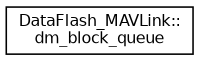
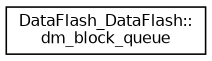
(100, 31) -> (106, 31)
